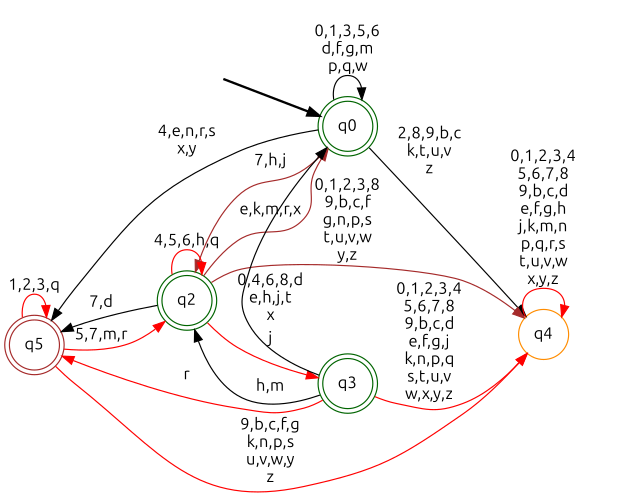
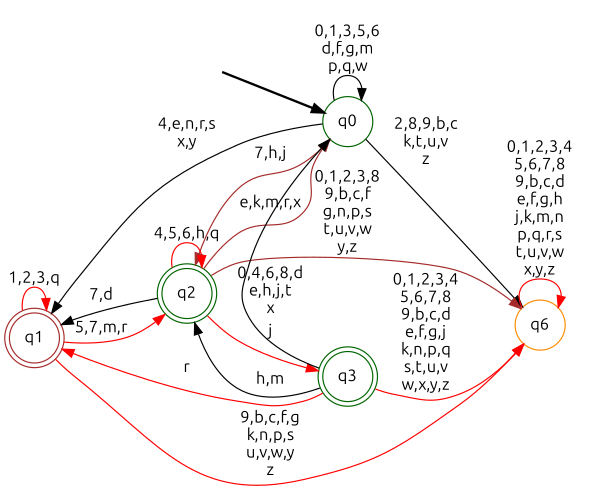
(348, 126) -> (348, 122)
(544, 334) -> (540, 325)
(34, 345) -> (34, 338)
